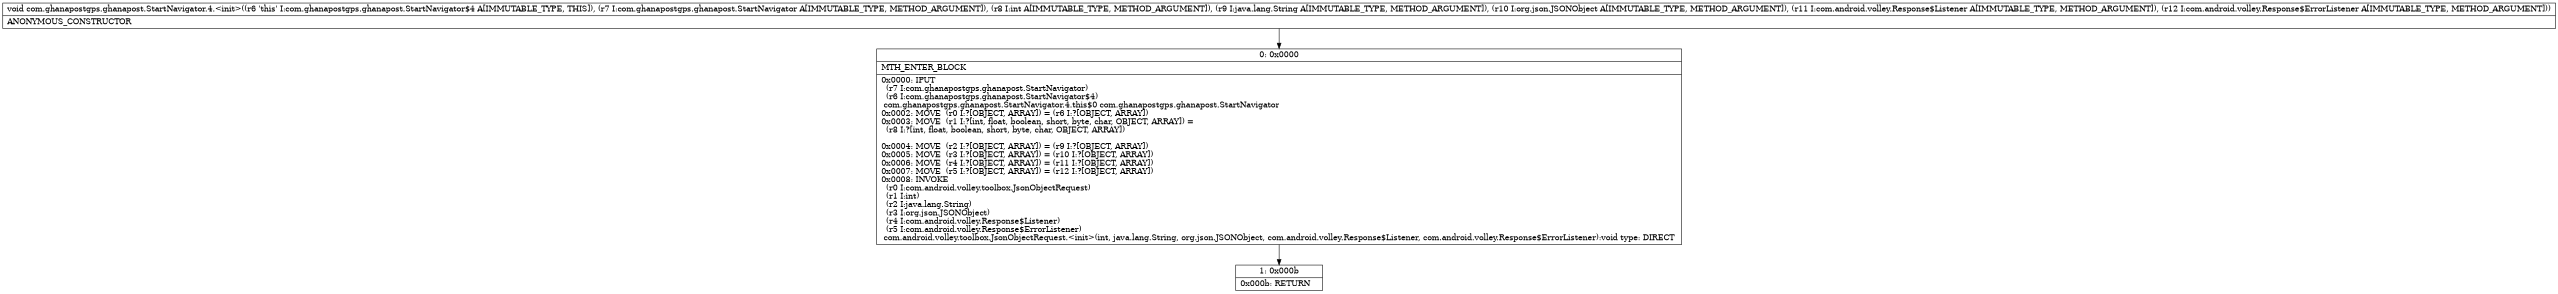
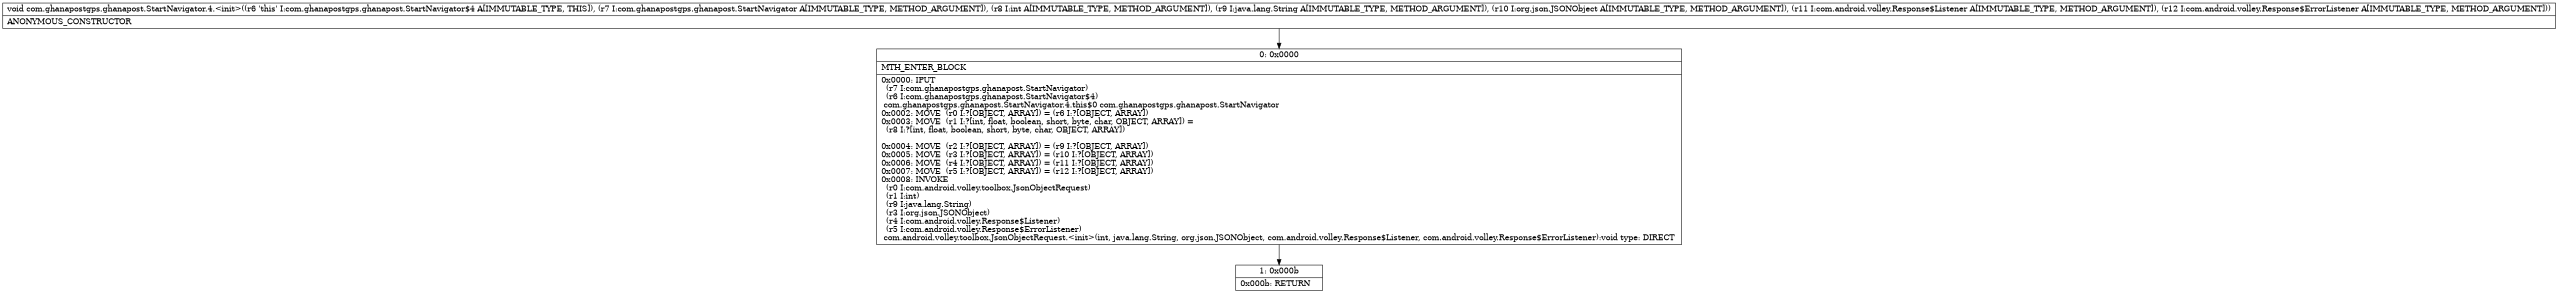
(926, 205) -> (926, 205)
